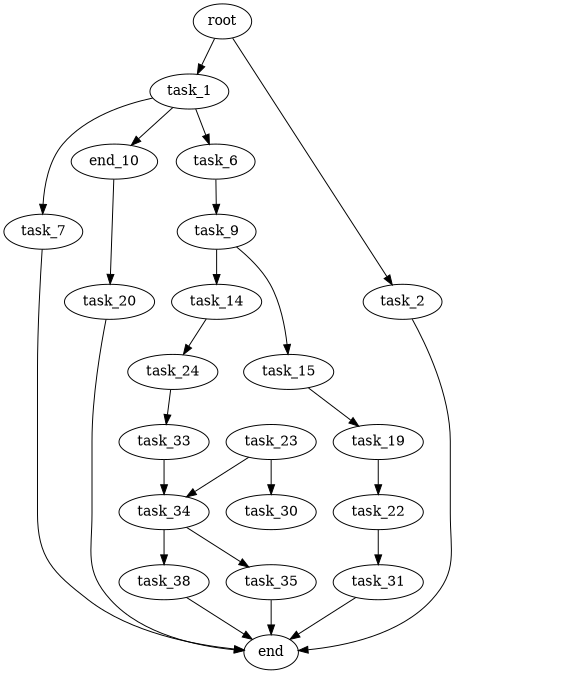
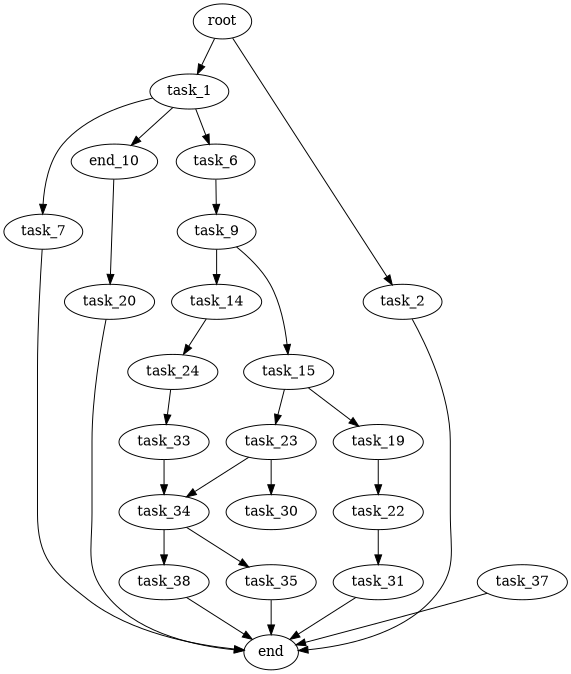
none -> (281, 402)
none -> (522, 582)
